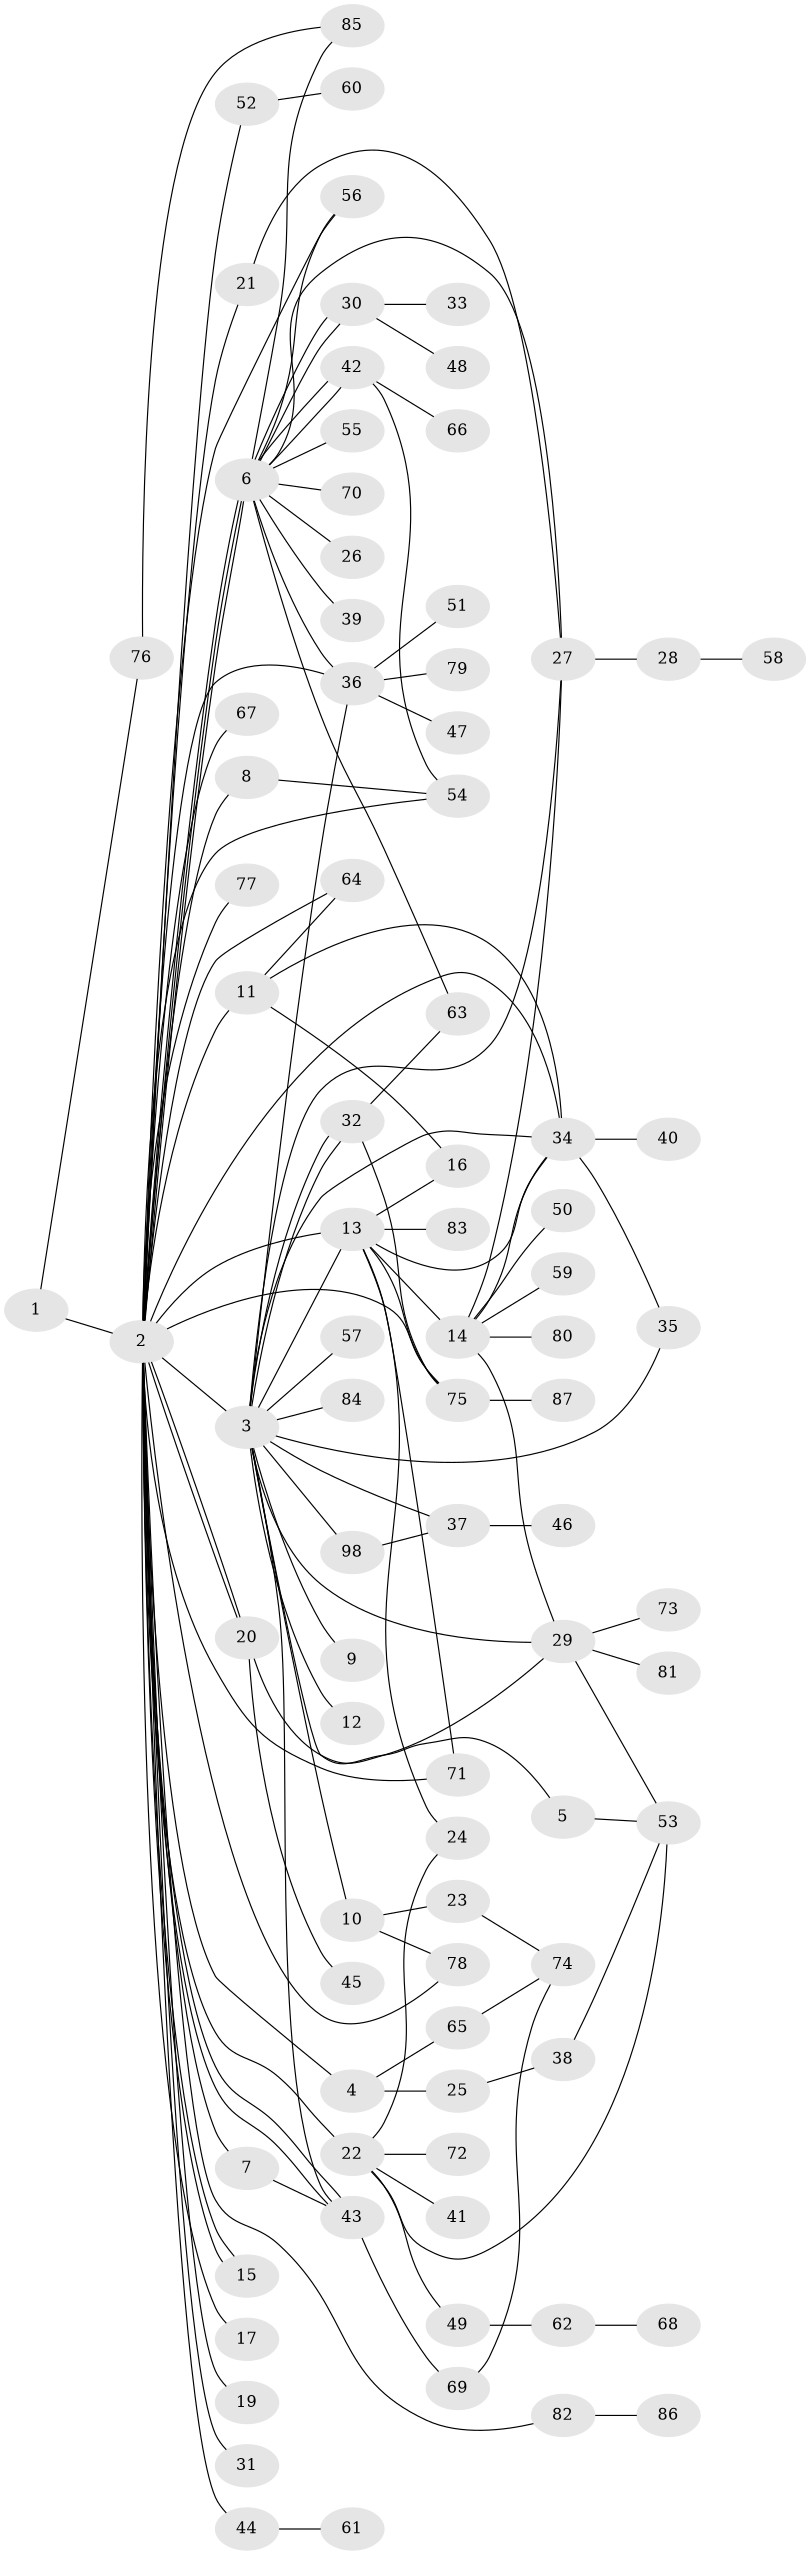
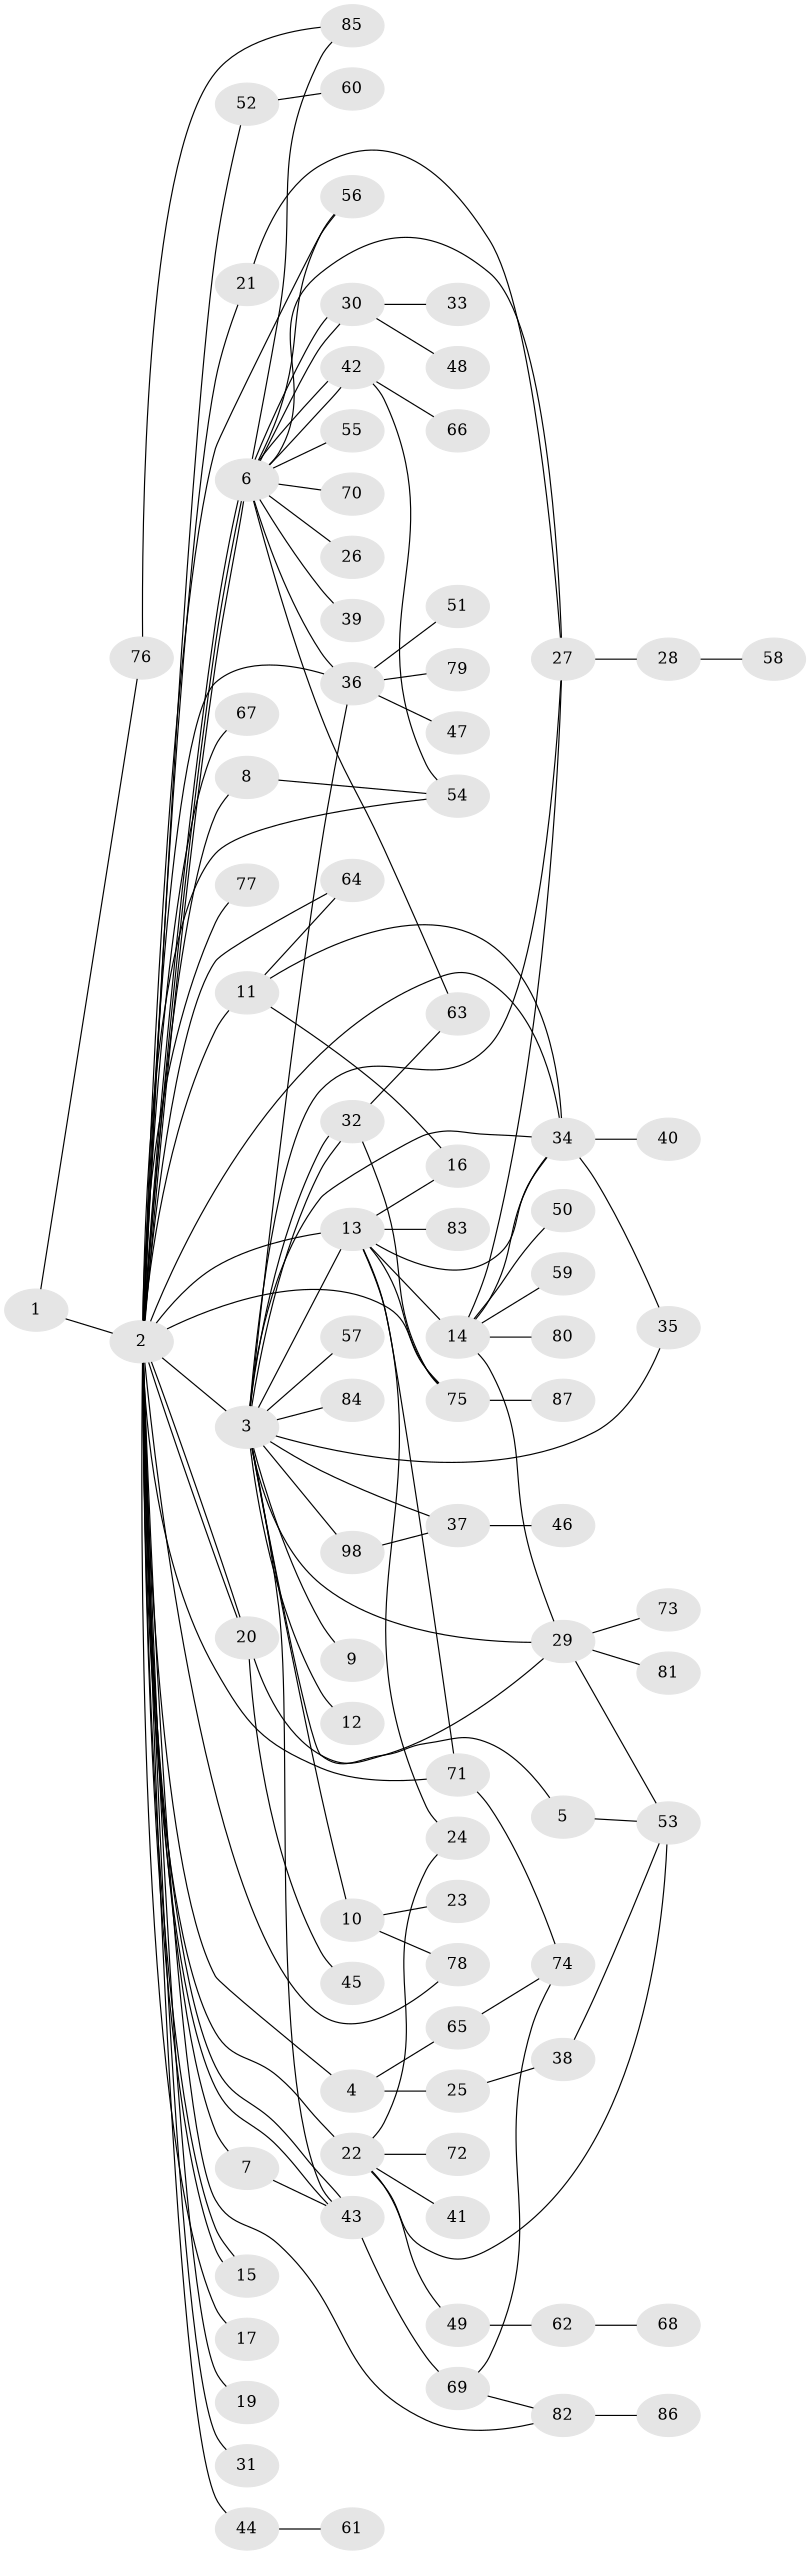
(511, 1933) -> (522, 1865)
none -> (511, 2402)
